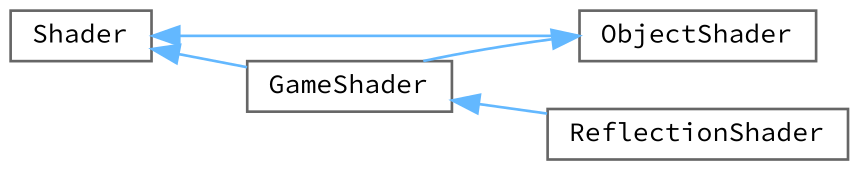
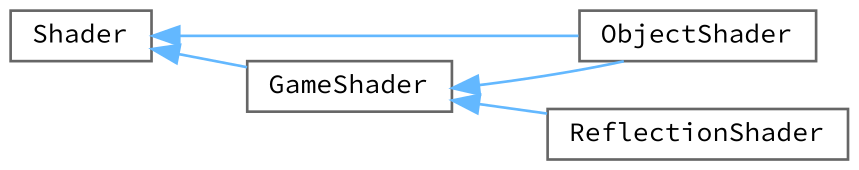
(468, 52) -> (552, 75)
